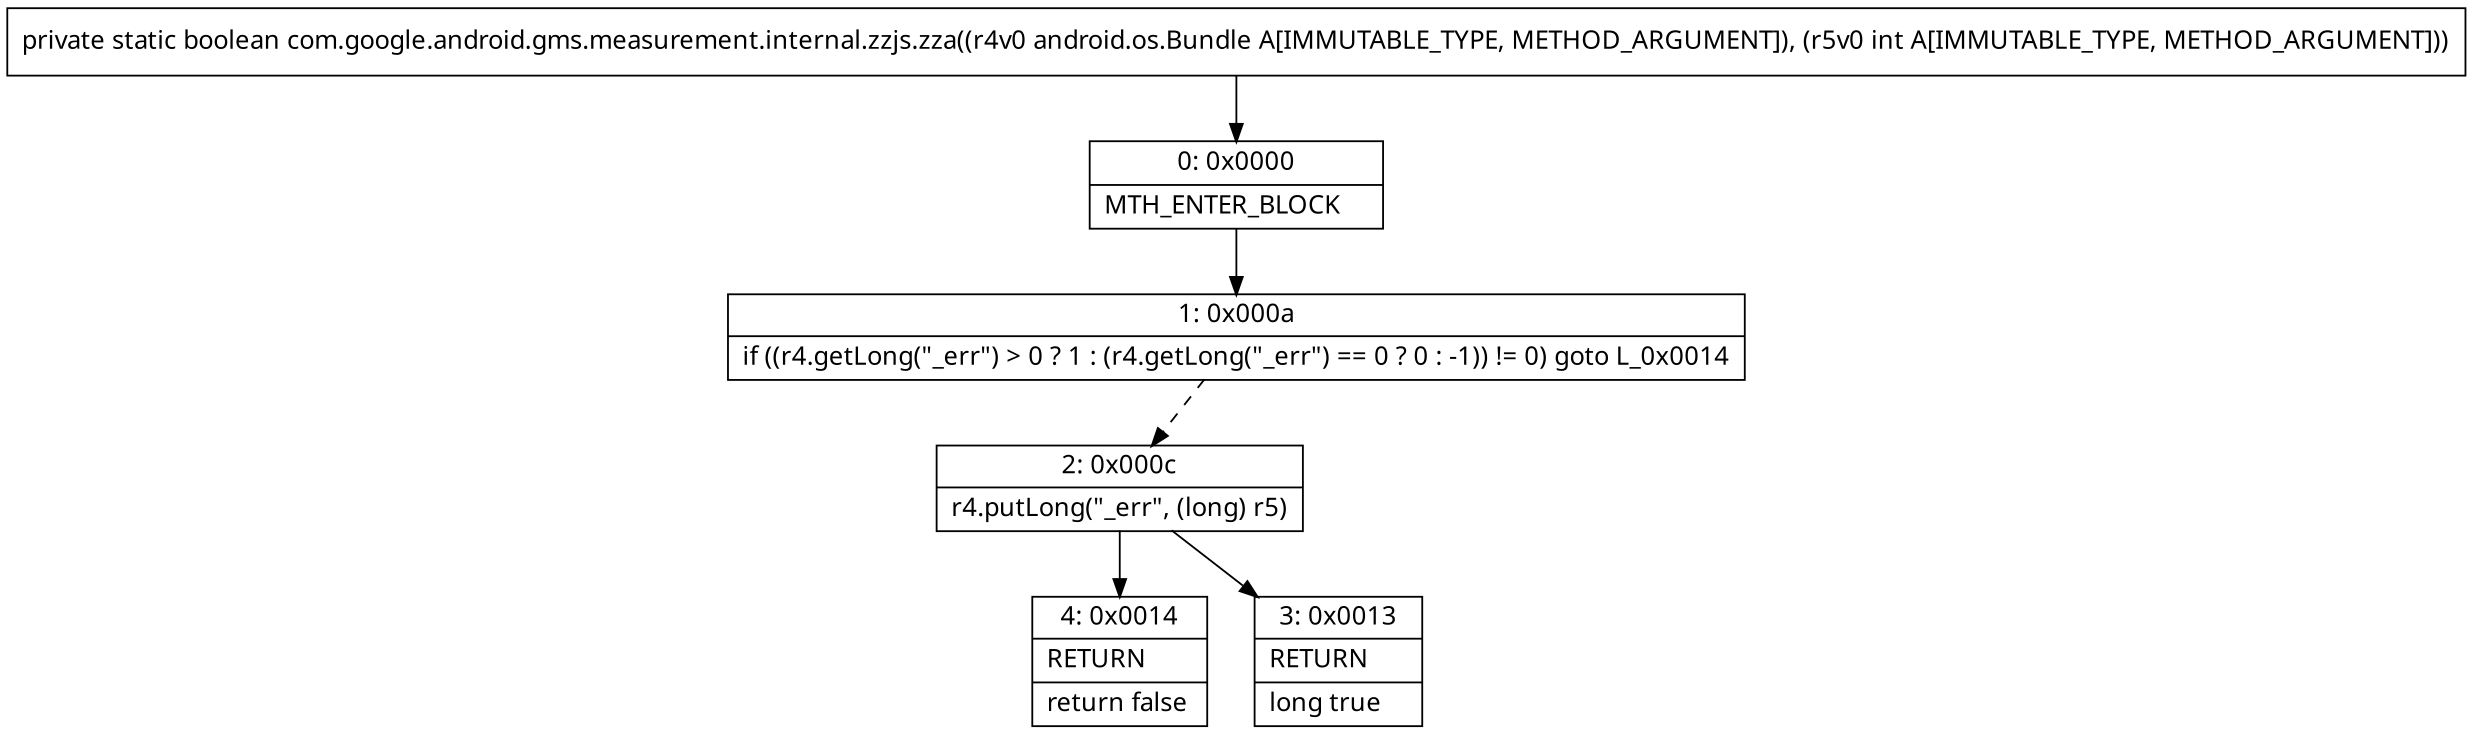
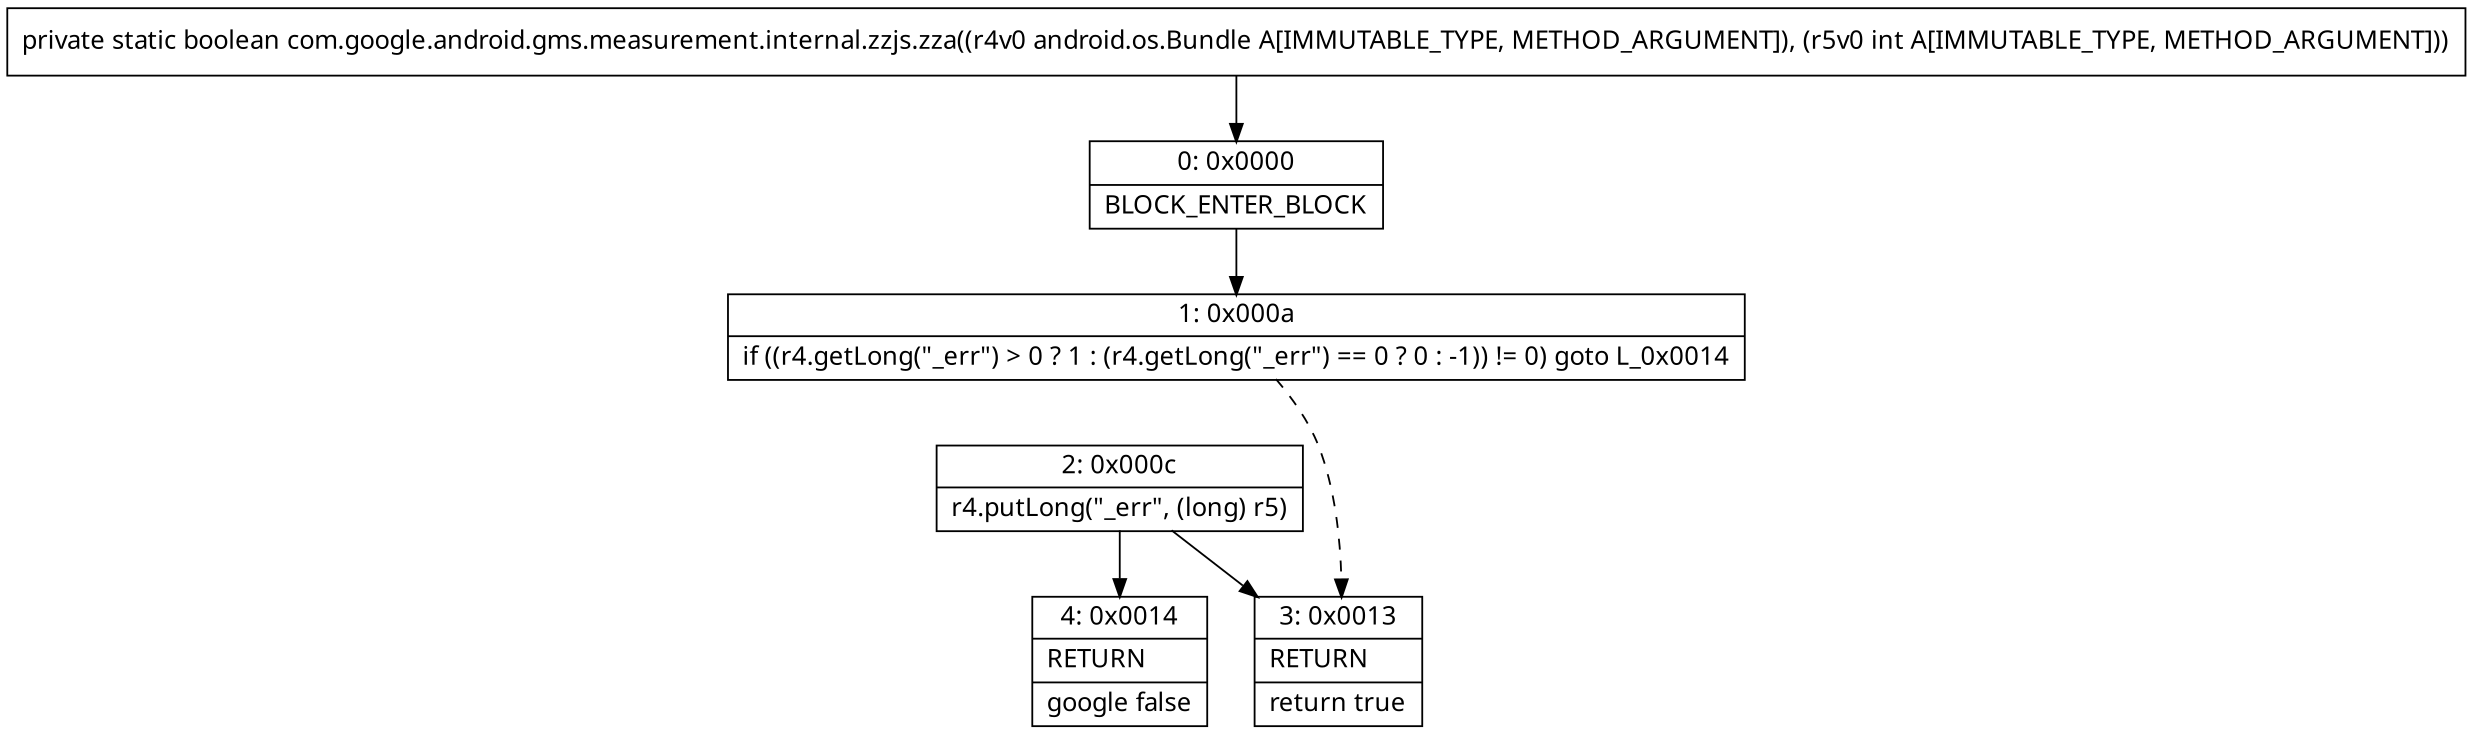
(1223, 206) -> (1236, 206)
(1184, 405) -> (1327, 473)
(1118, 703) -> (1120, 703)
(1326, 703) -> (1338, 703)
